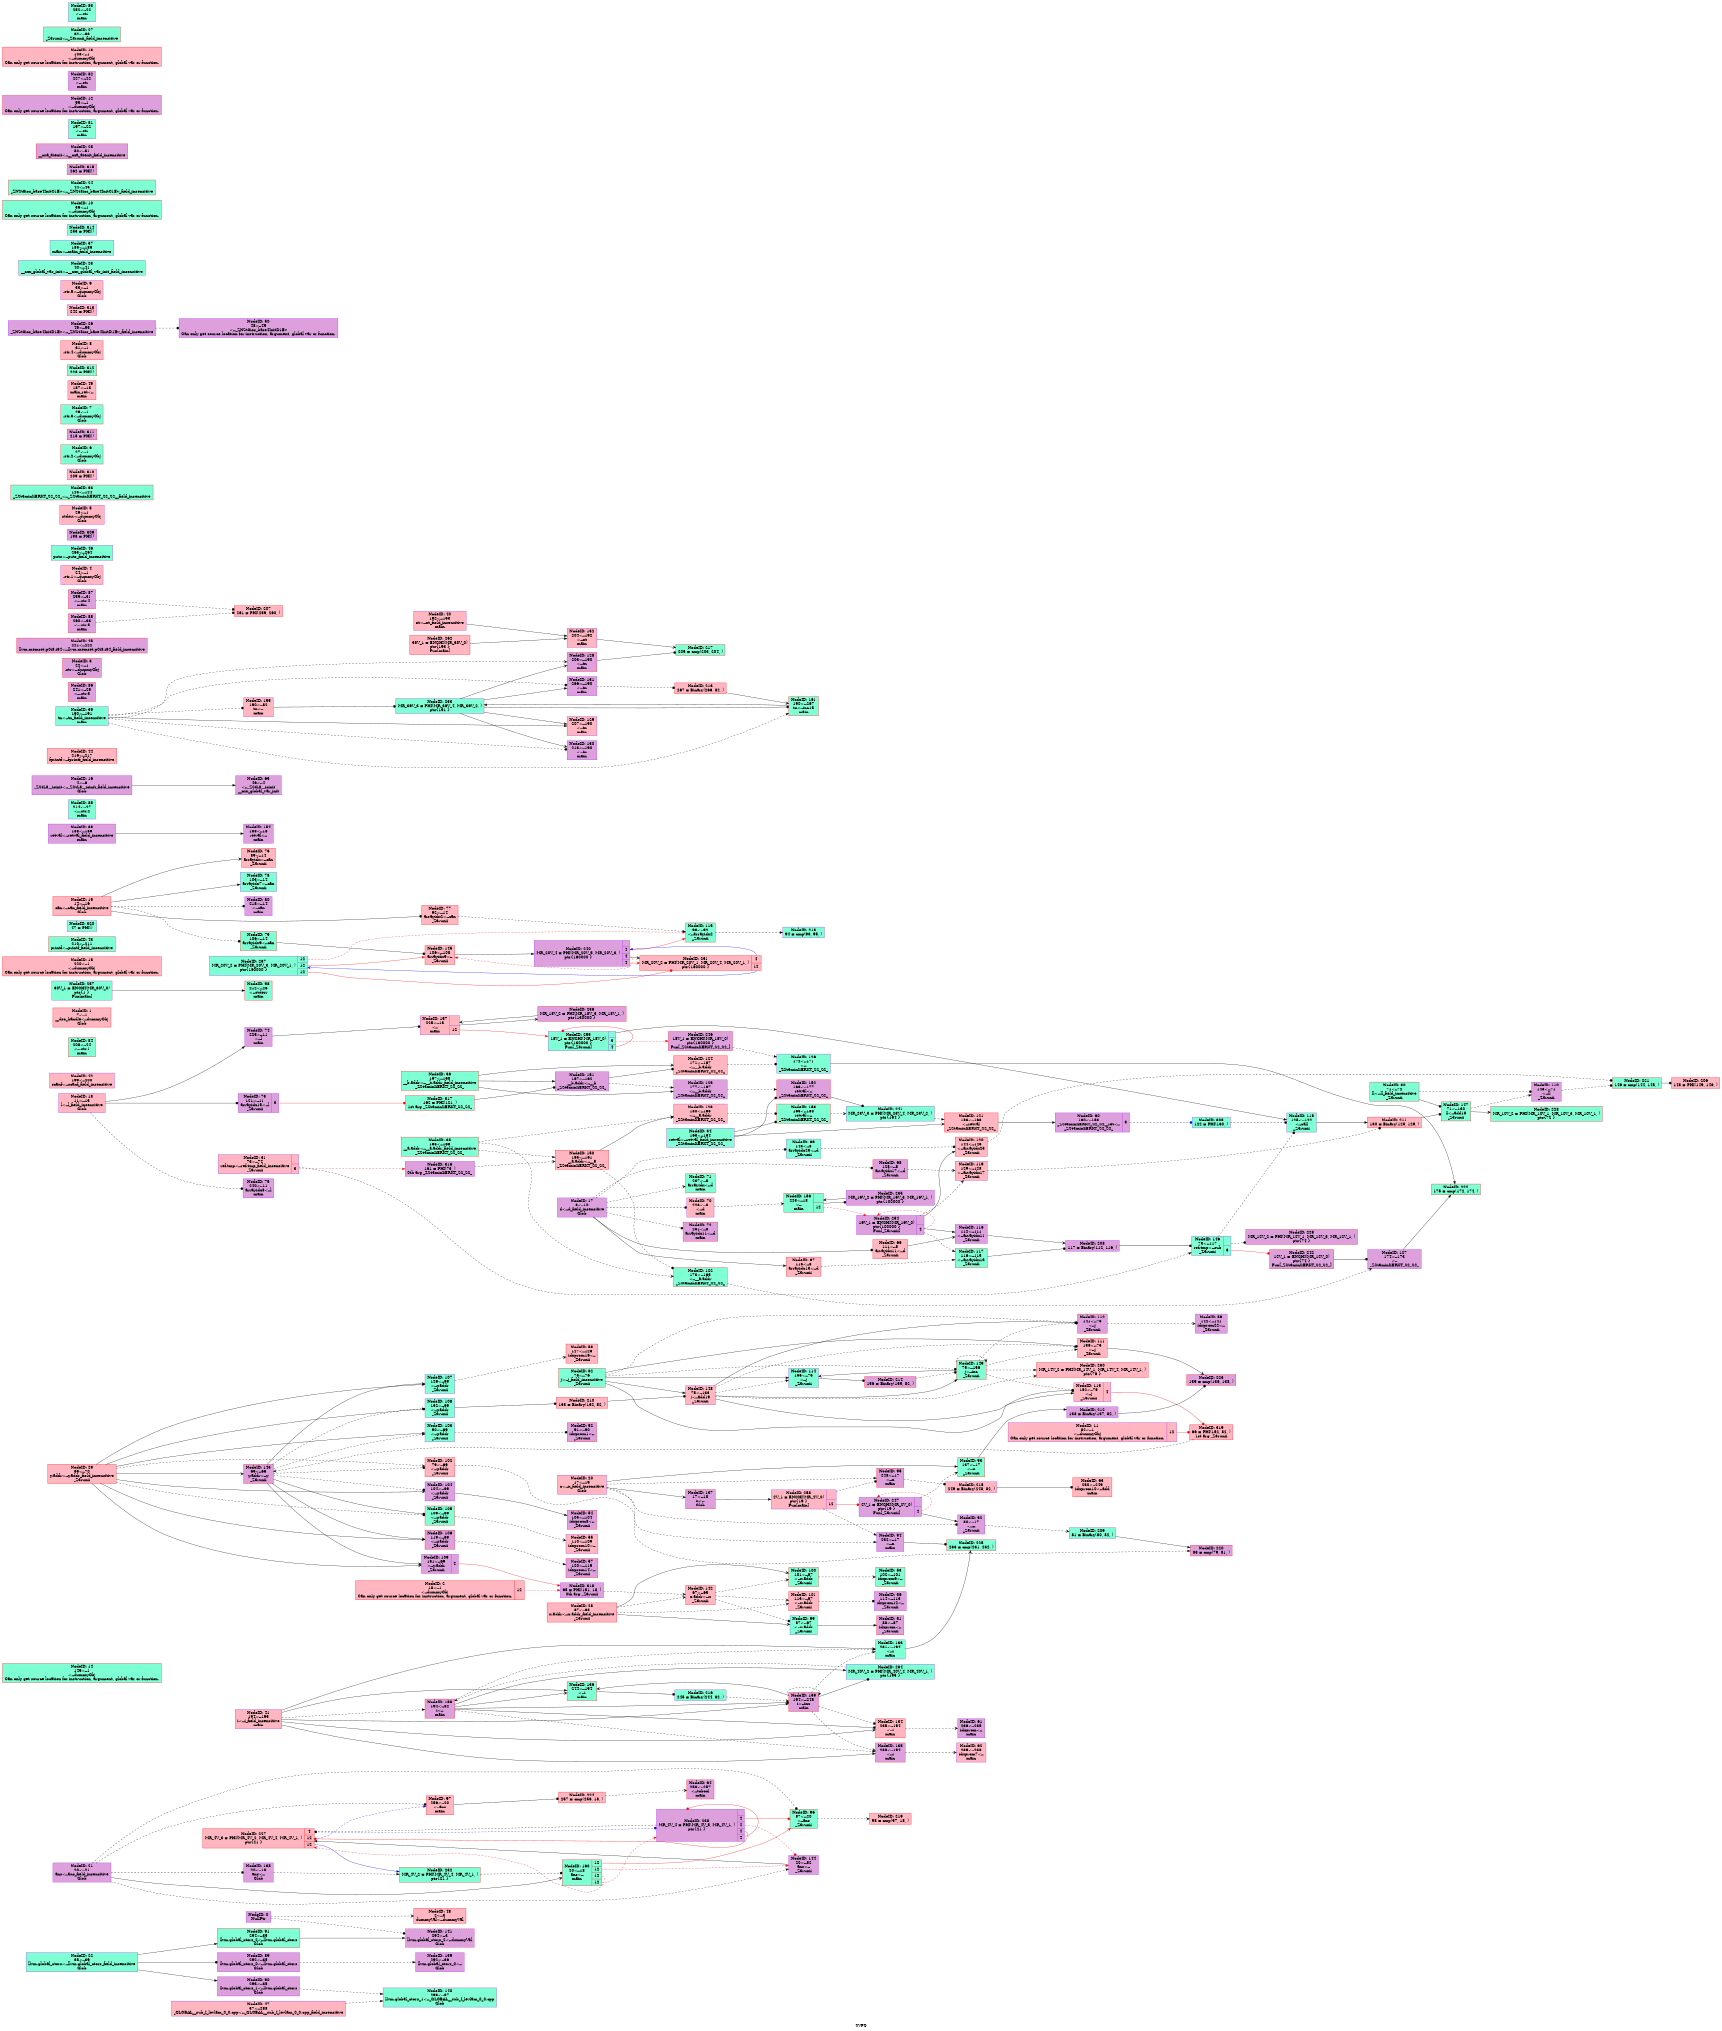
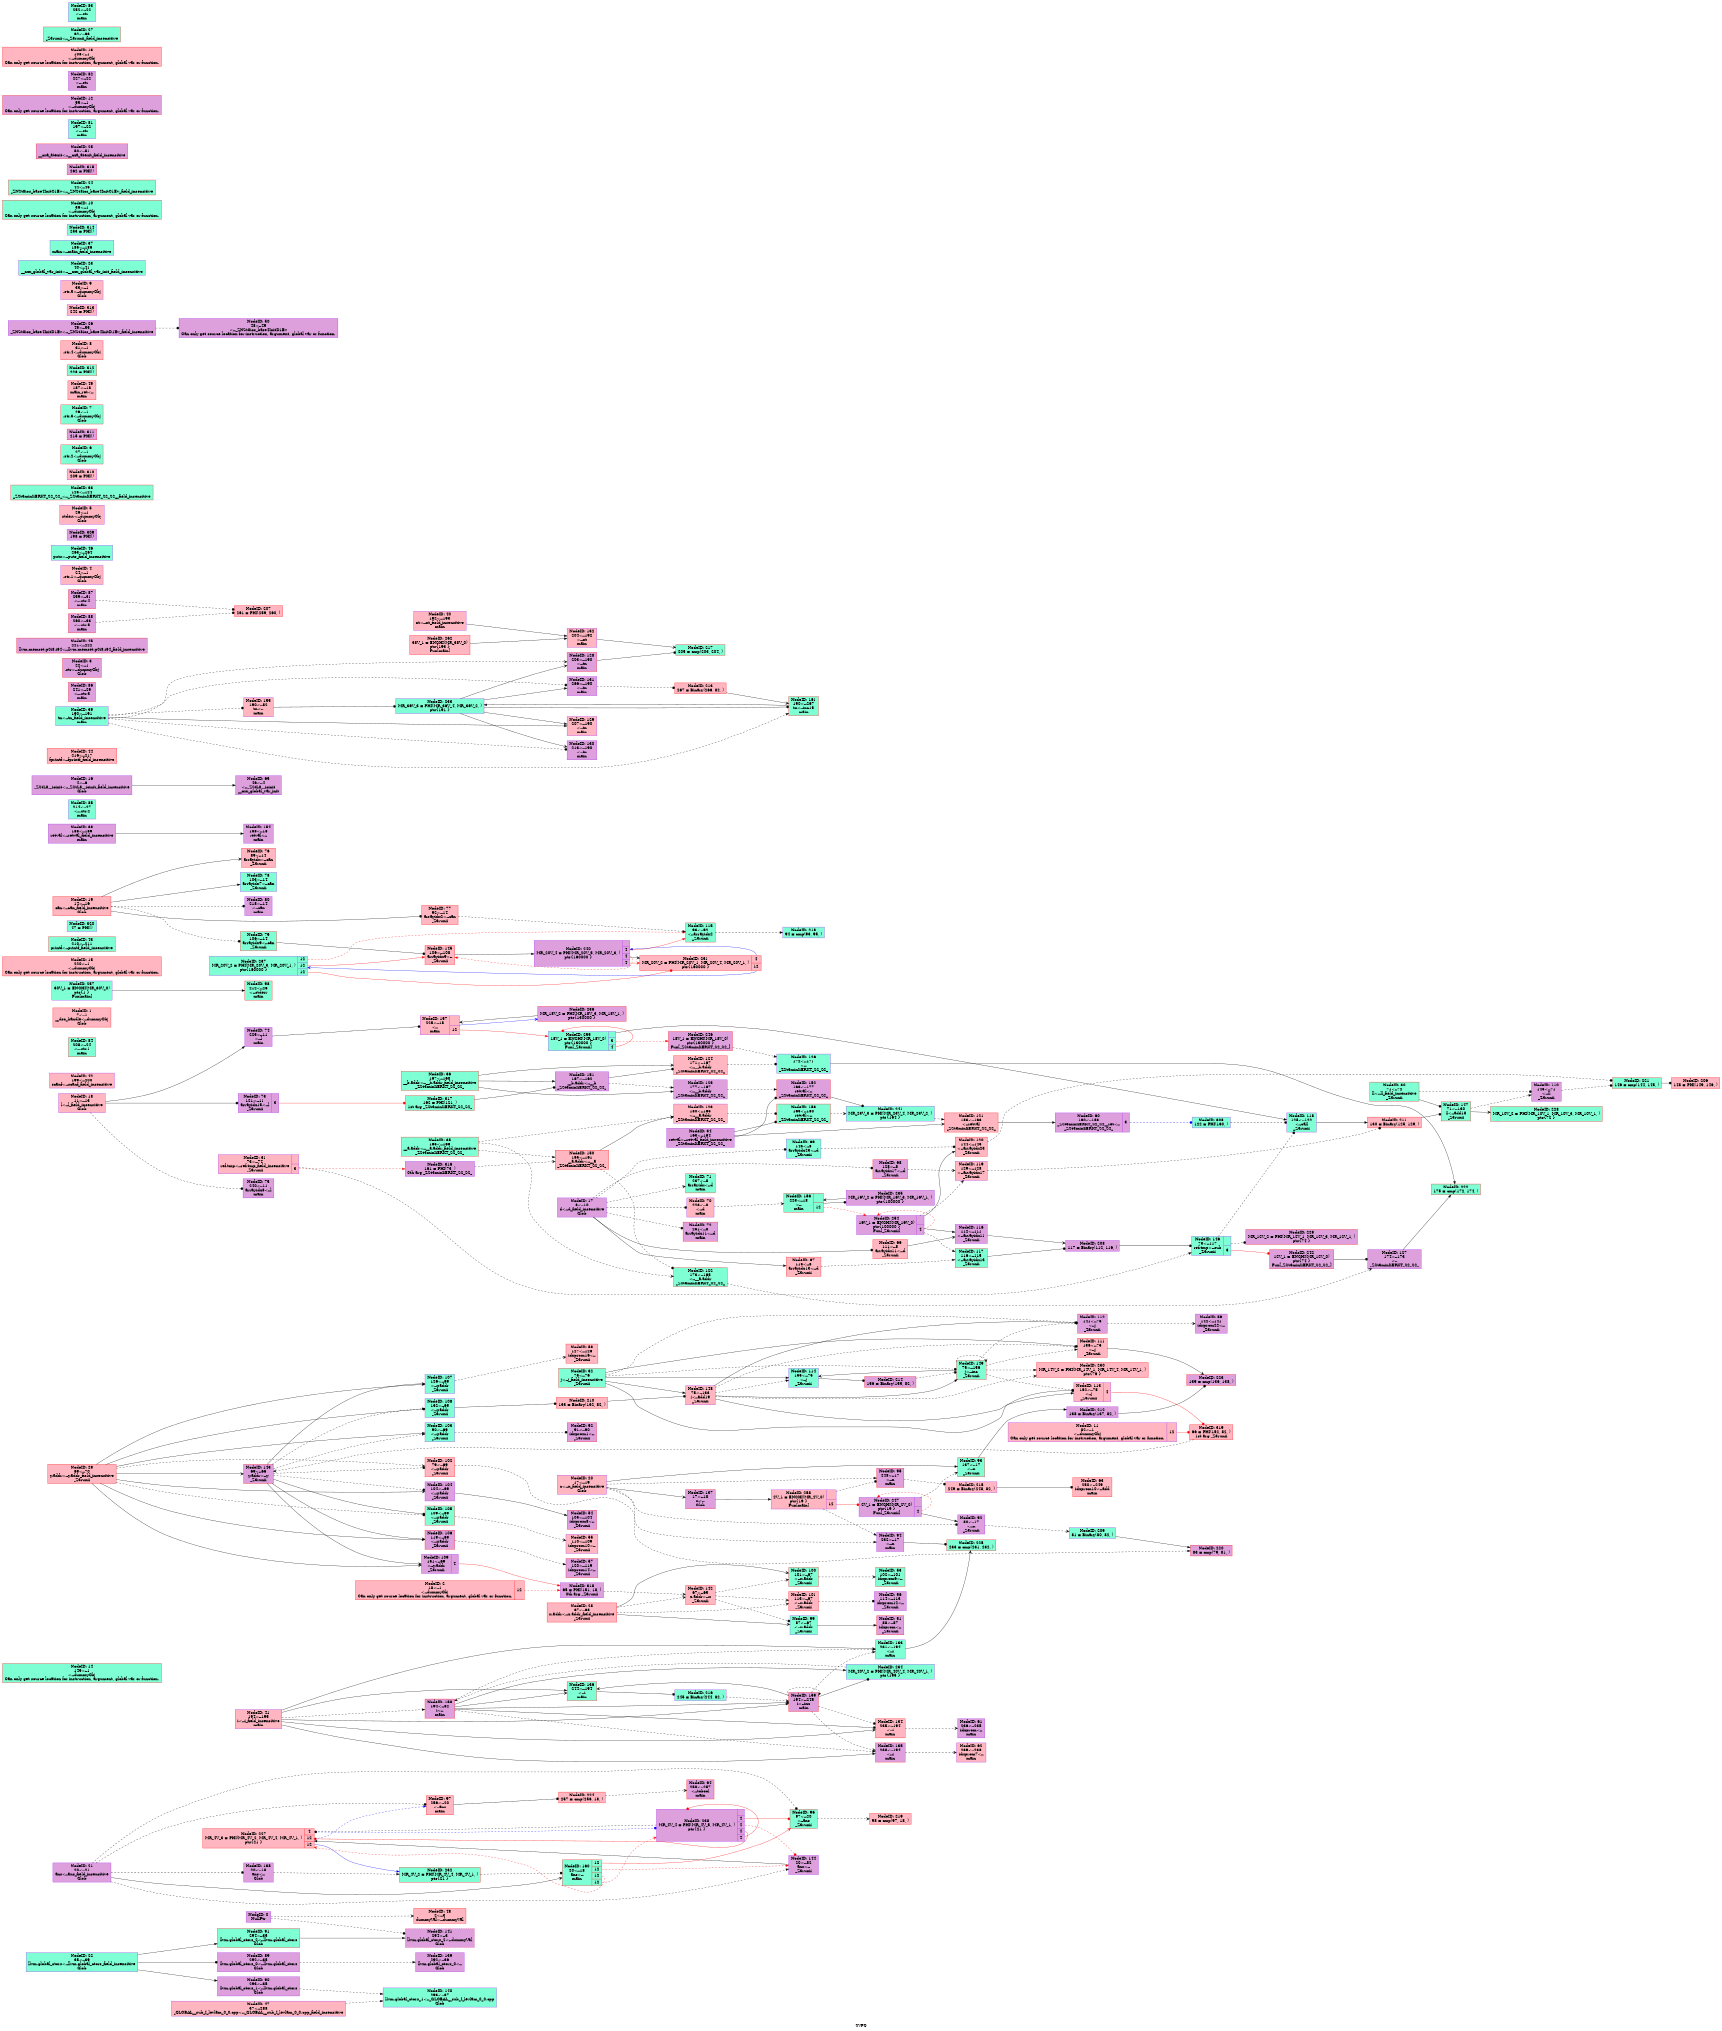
(497, 1023) -> (497, 1023)
(700, 1138) -> (700, 1138)
